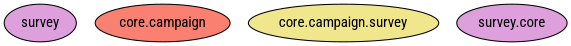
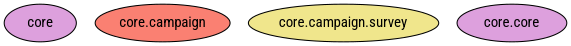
(40, 23) -> (40, 23)
(512, 23) -> (512, 23)
